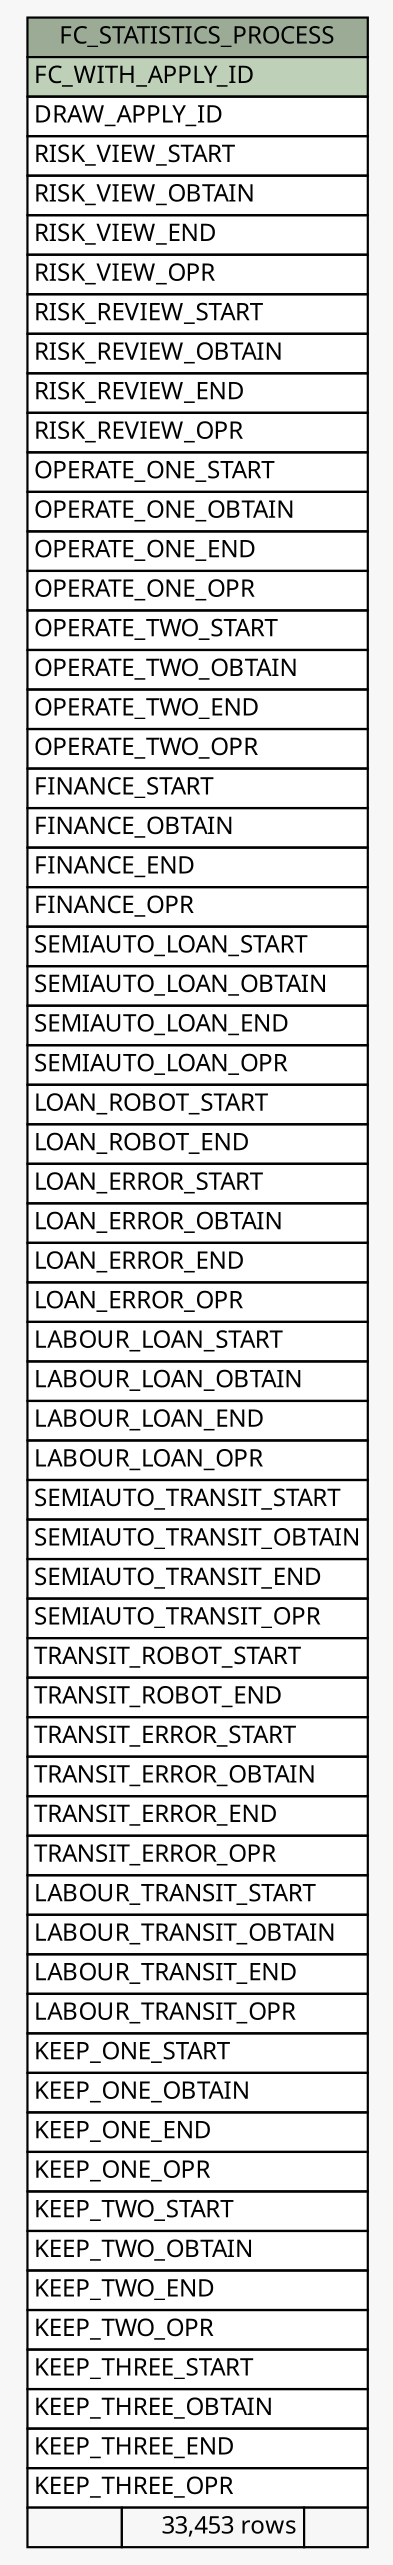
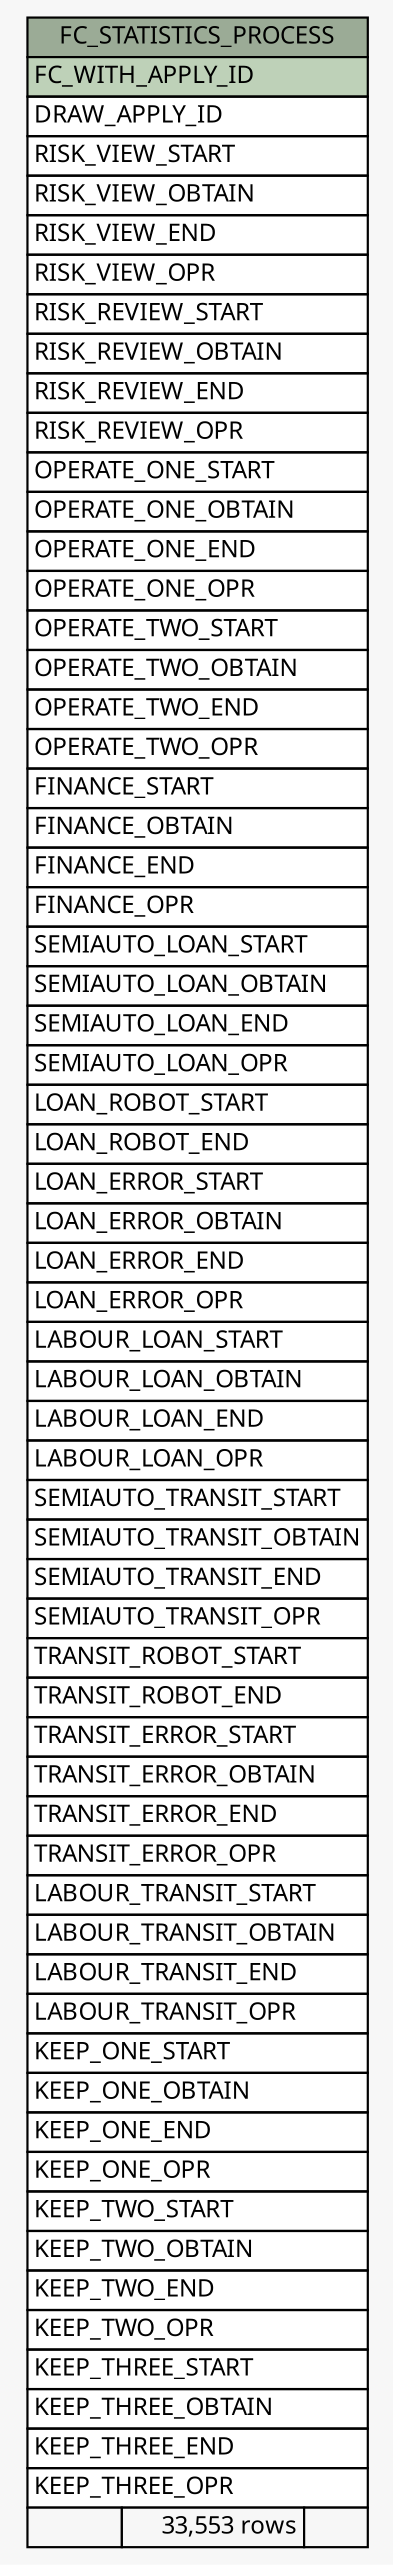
(229, 2526) -> (229, 2526)
